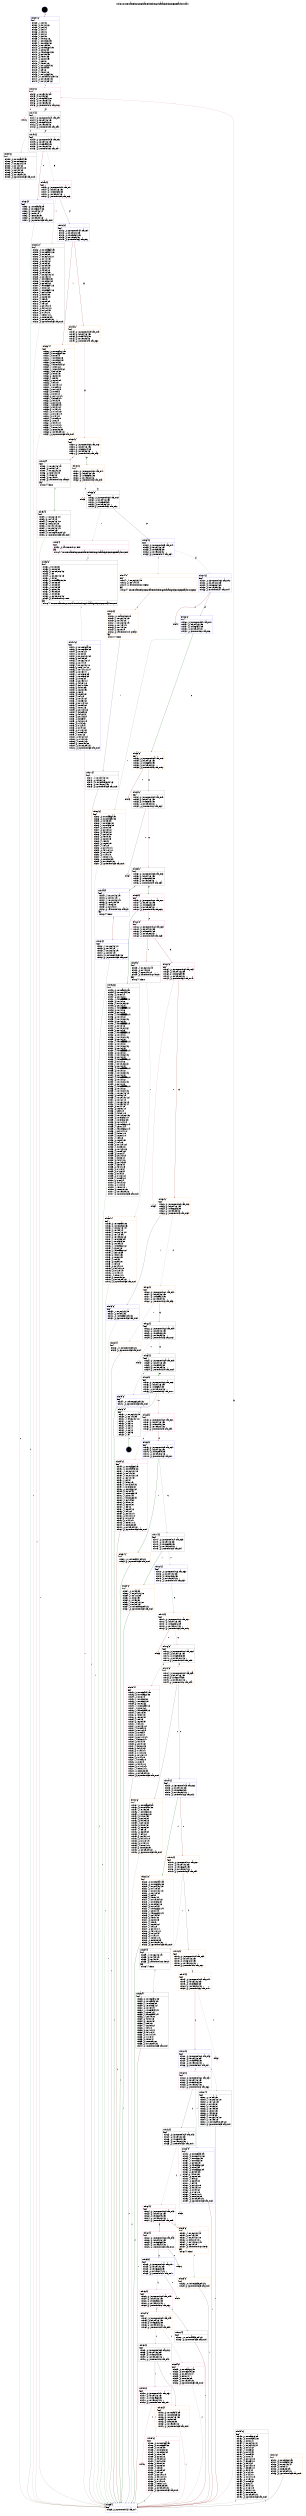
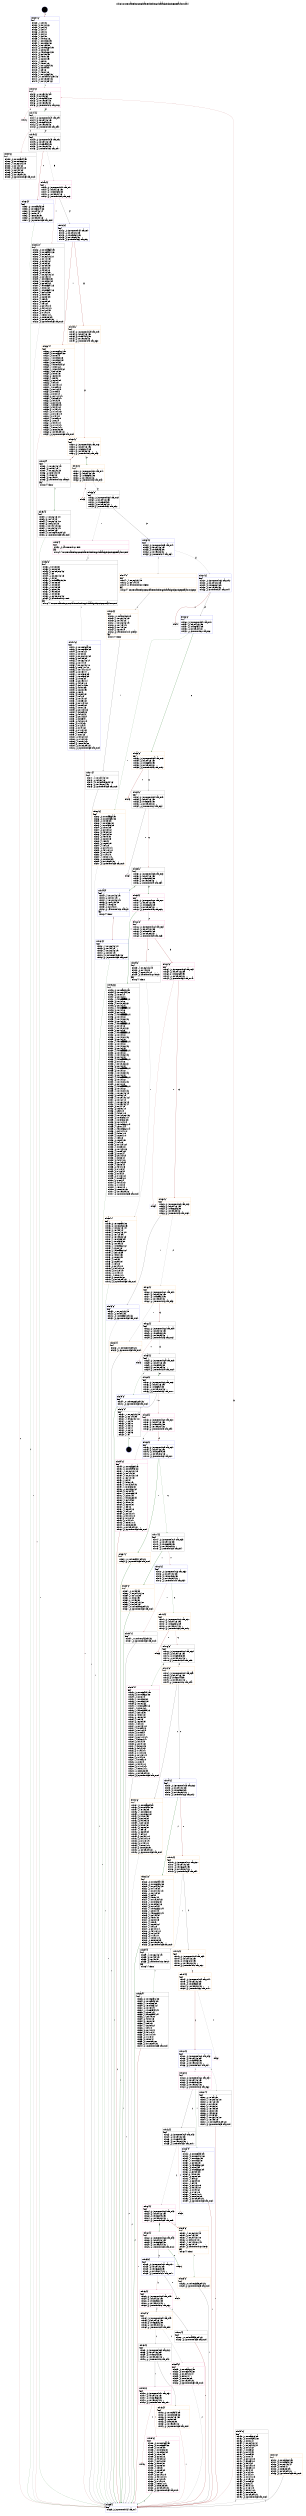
none -> (141, 1638)
